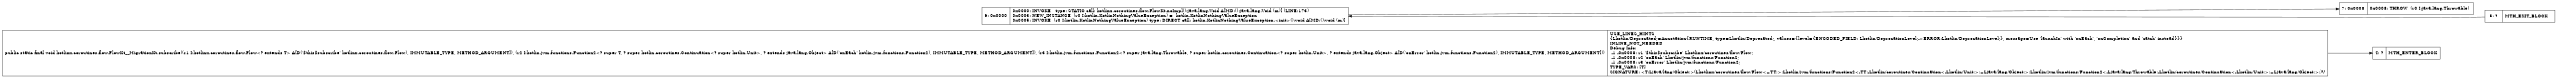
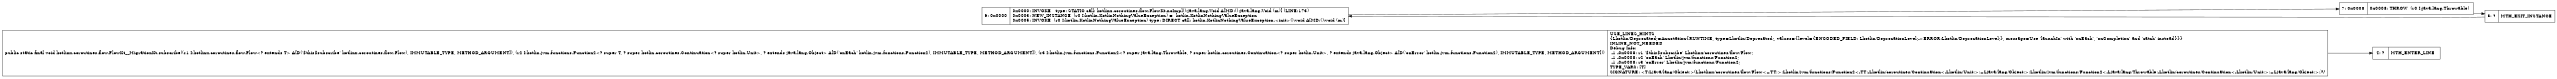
none -> (2478, 13)
(2527, 16) -> (2527, 16)
(2413, 53) -> (2413, 53)
